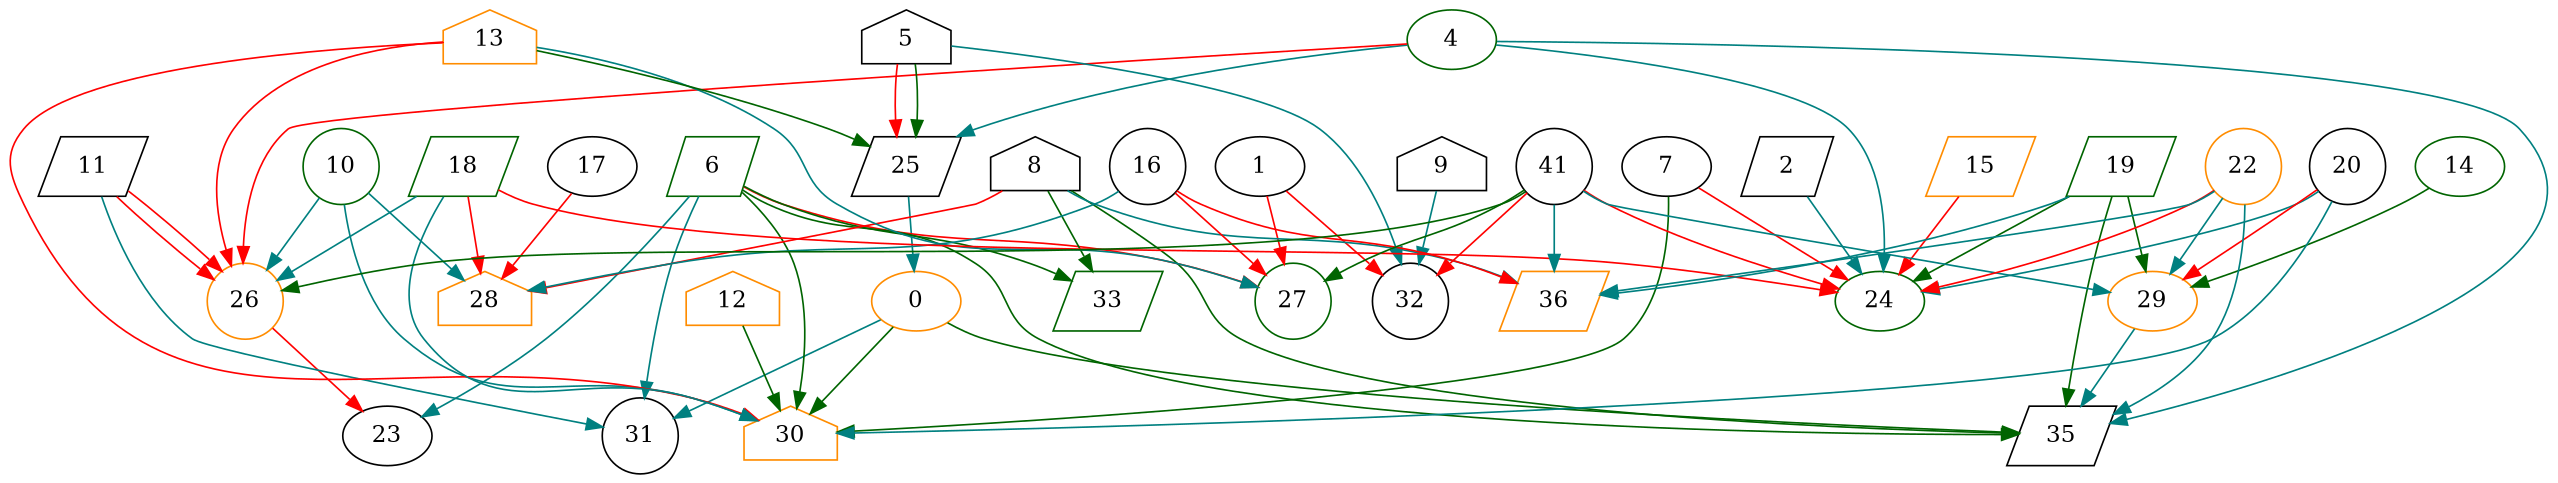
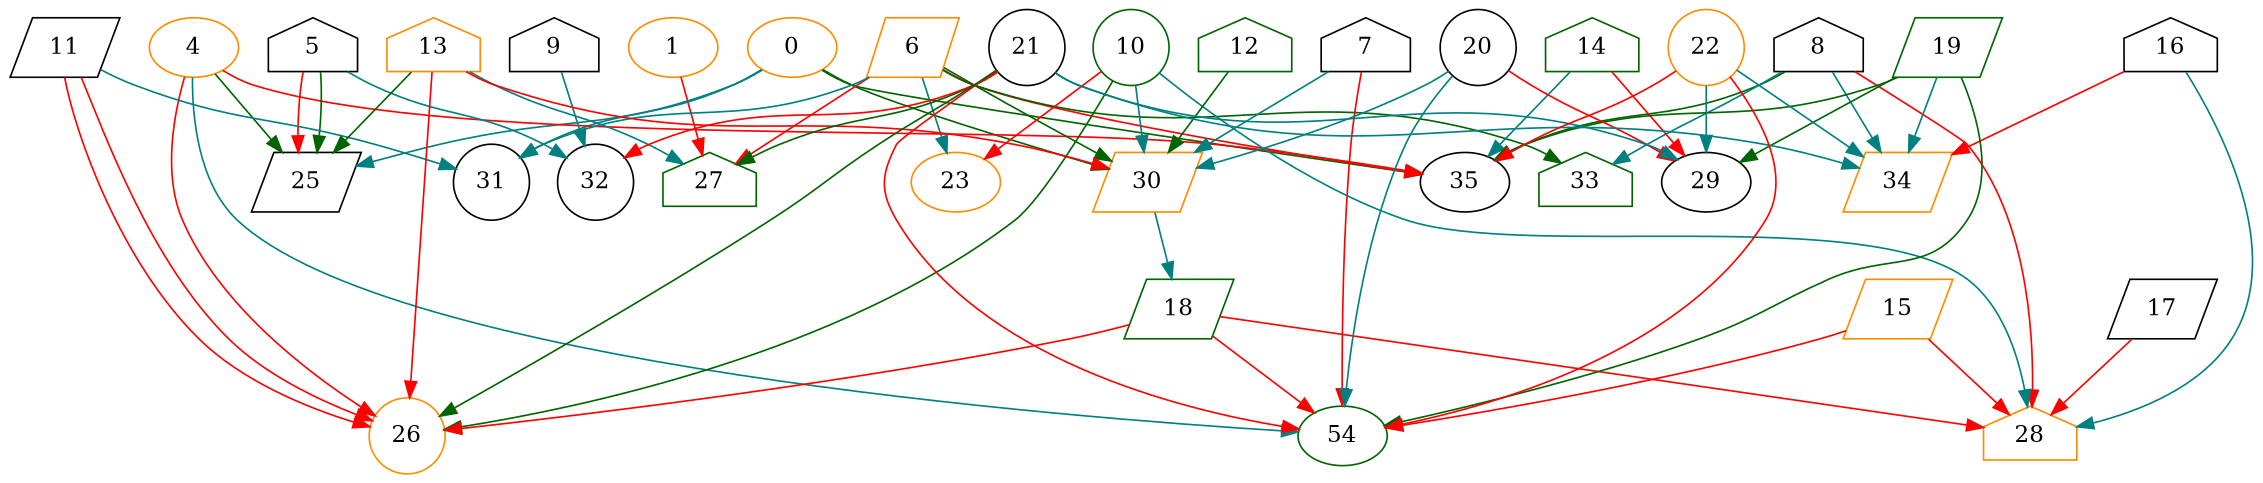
(1452, 40) -> (194, 48)
(1199, 74) -> (242, 105)
(2295, 77) -> (812, 132)
(592, 167) -> (2162, 309)
(713, 167) -> (913, 48)
(1148, 167) -> (2171, 48)
(1260, 167) -> (673, 48)
(1554, 167) -> (1027, 48)
(1667, 167) -> (1366, 48)
(1787, 167) -> none
(2460, 167) -> (1592, 48)
(1206, 221) -> none
(1324, 224) -> none
(1067, 225) -> (1685, 124)
(911, 226) -> (490, 134)
(298, 227) -> (830, 324)
(360, 230) -> (763, 390)
(2326, 237) -> (1640, 104)
(733, 301) -> (1245, 48)
(1108, 301) -> (1586, 182)
(1293, 301) -> (710, 182)
(1554, 301) -> (1898, 182)
(1880, 301) -> (1343, 436)
(2153, 301) -> (1706, 182)
(2223, 320) -> (1603, 110)
(429, 344) -> (1161, 237)
(2119, 351) -> (1535, 108)
(304, 357) -> (1068, 97)
none -> (1963, 371)
(1249, 404) -> (1278, 102)
(1343, 405) -> (1171, 132)
(387, 436) -> (956, 182)
(791, 436) -> (1148, 182)
(2062, 436) -> (1465, 182)
